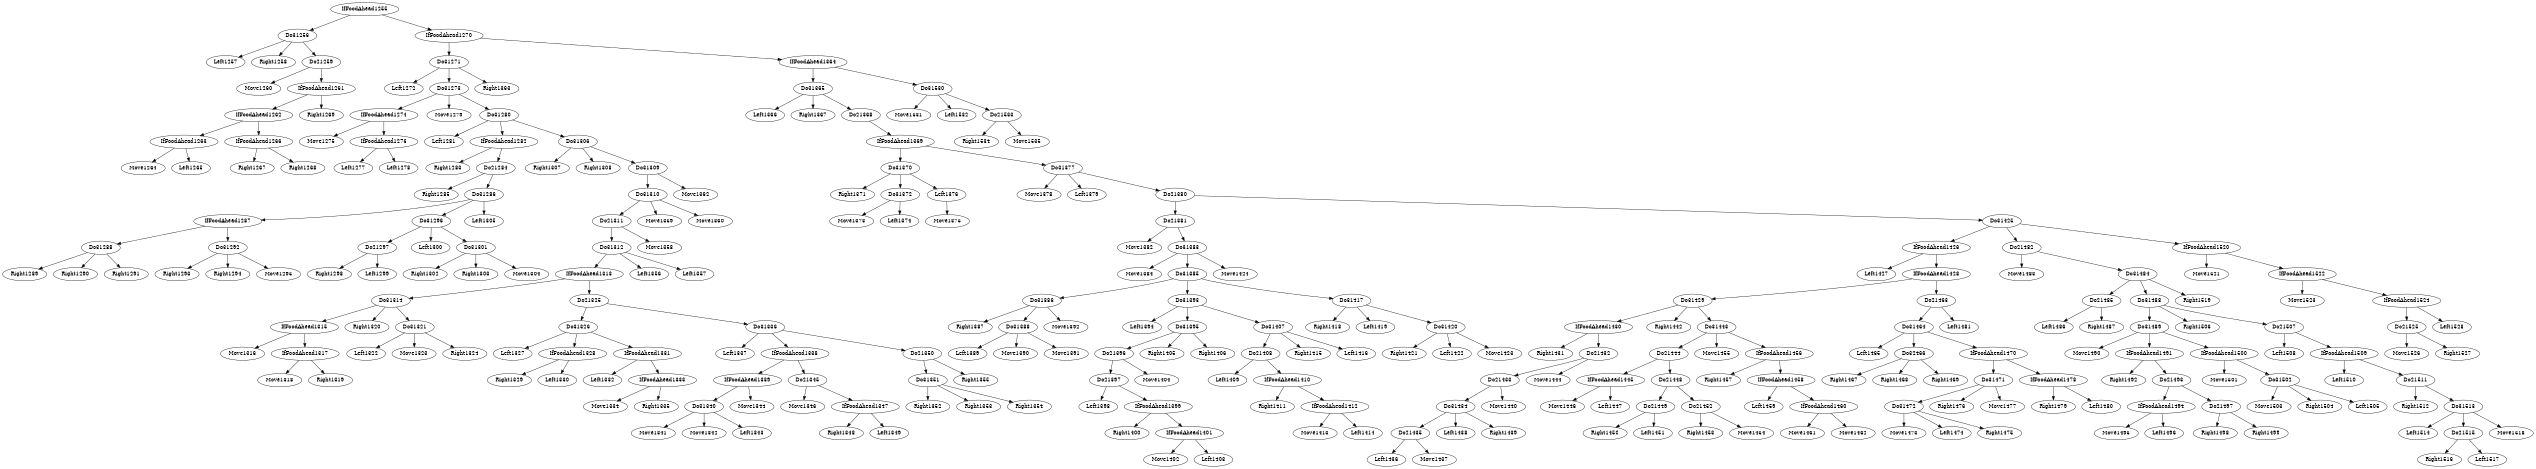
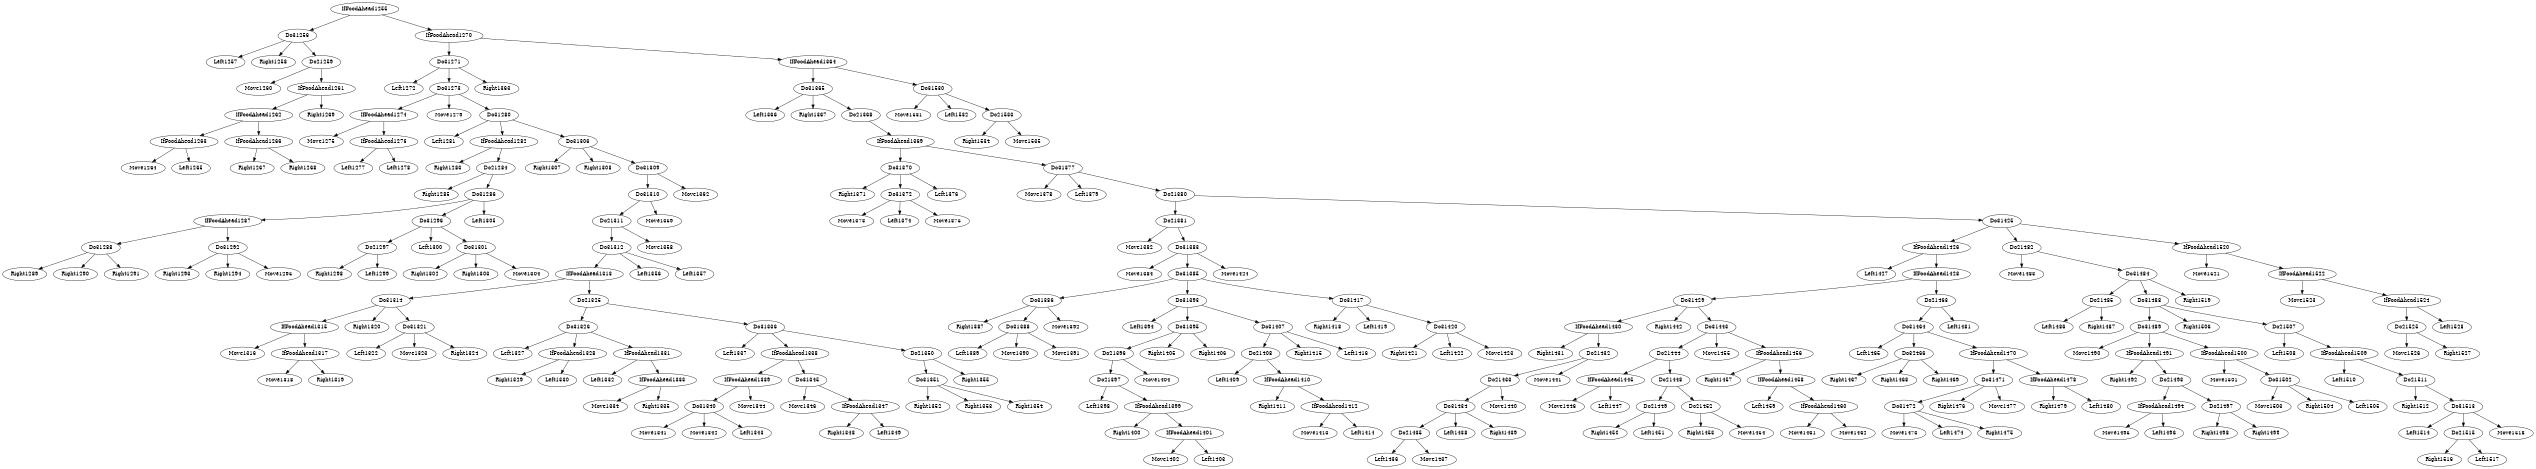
(947, 206) -> (922, 207)
(710, 221) -> none
(808, 380) -> (808, 380)
(1548, 380) -> (1548, 380)
